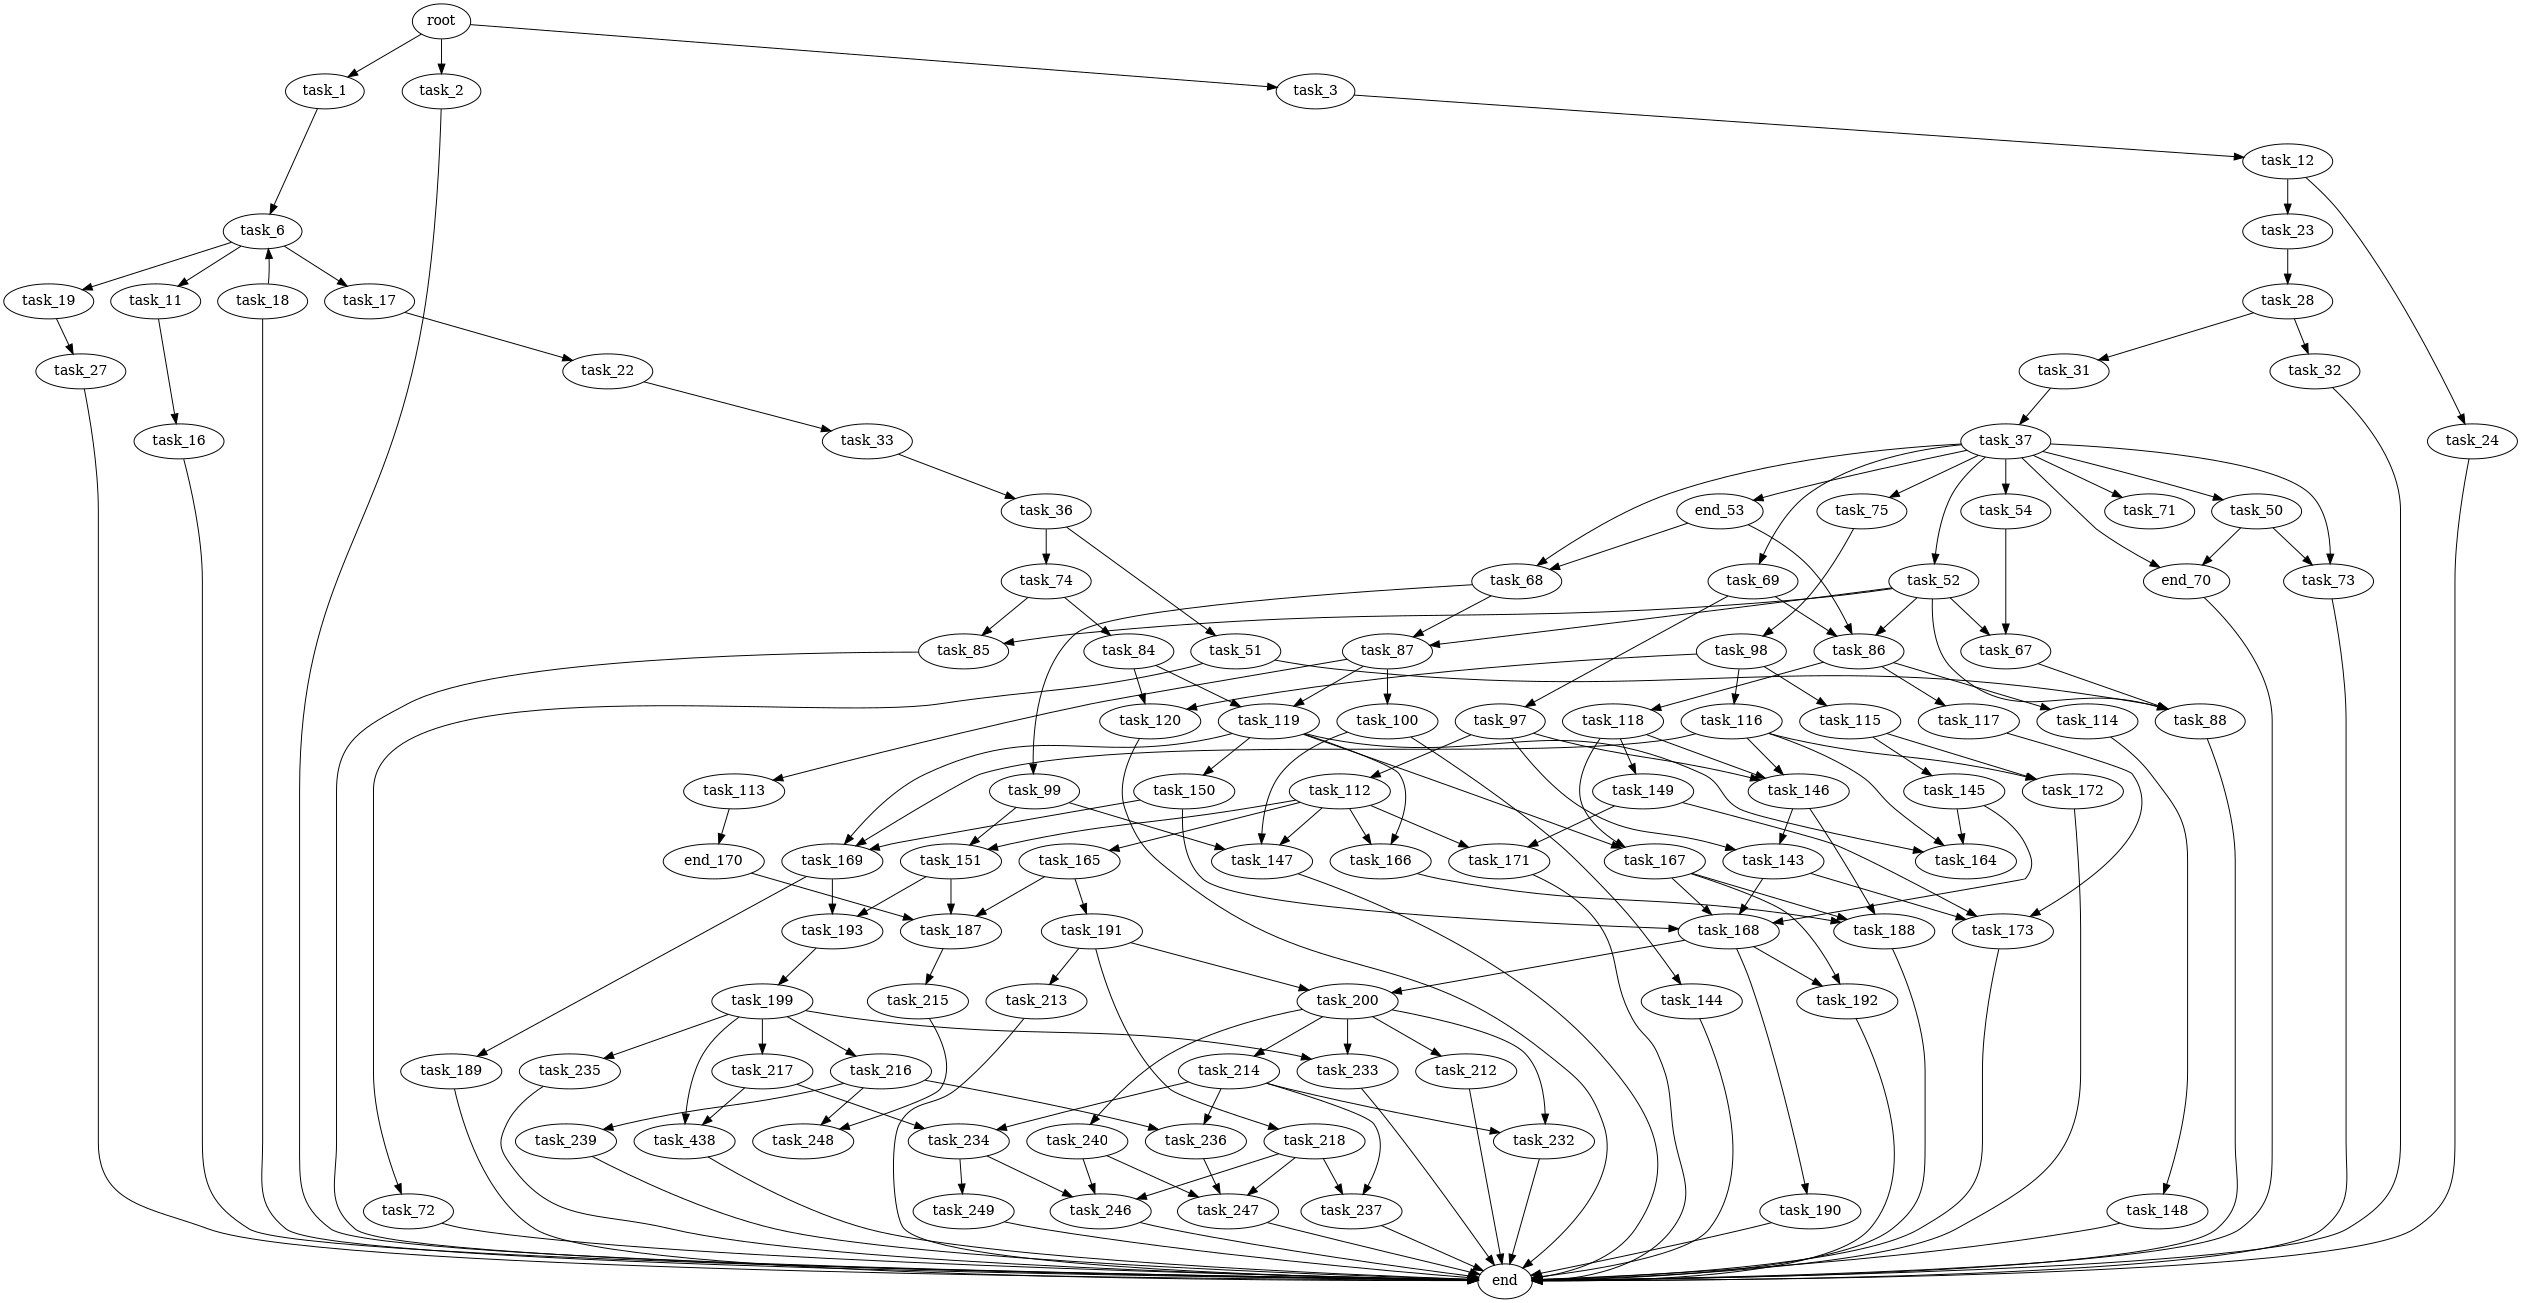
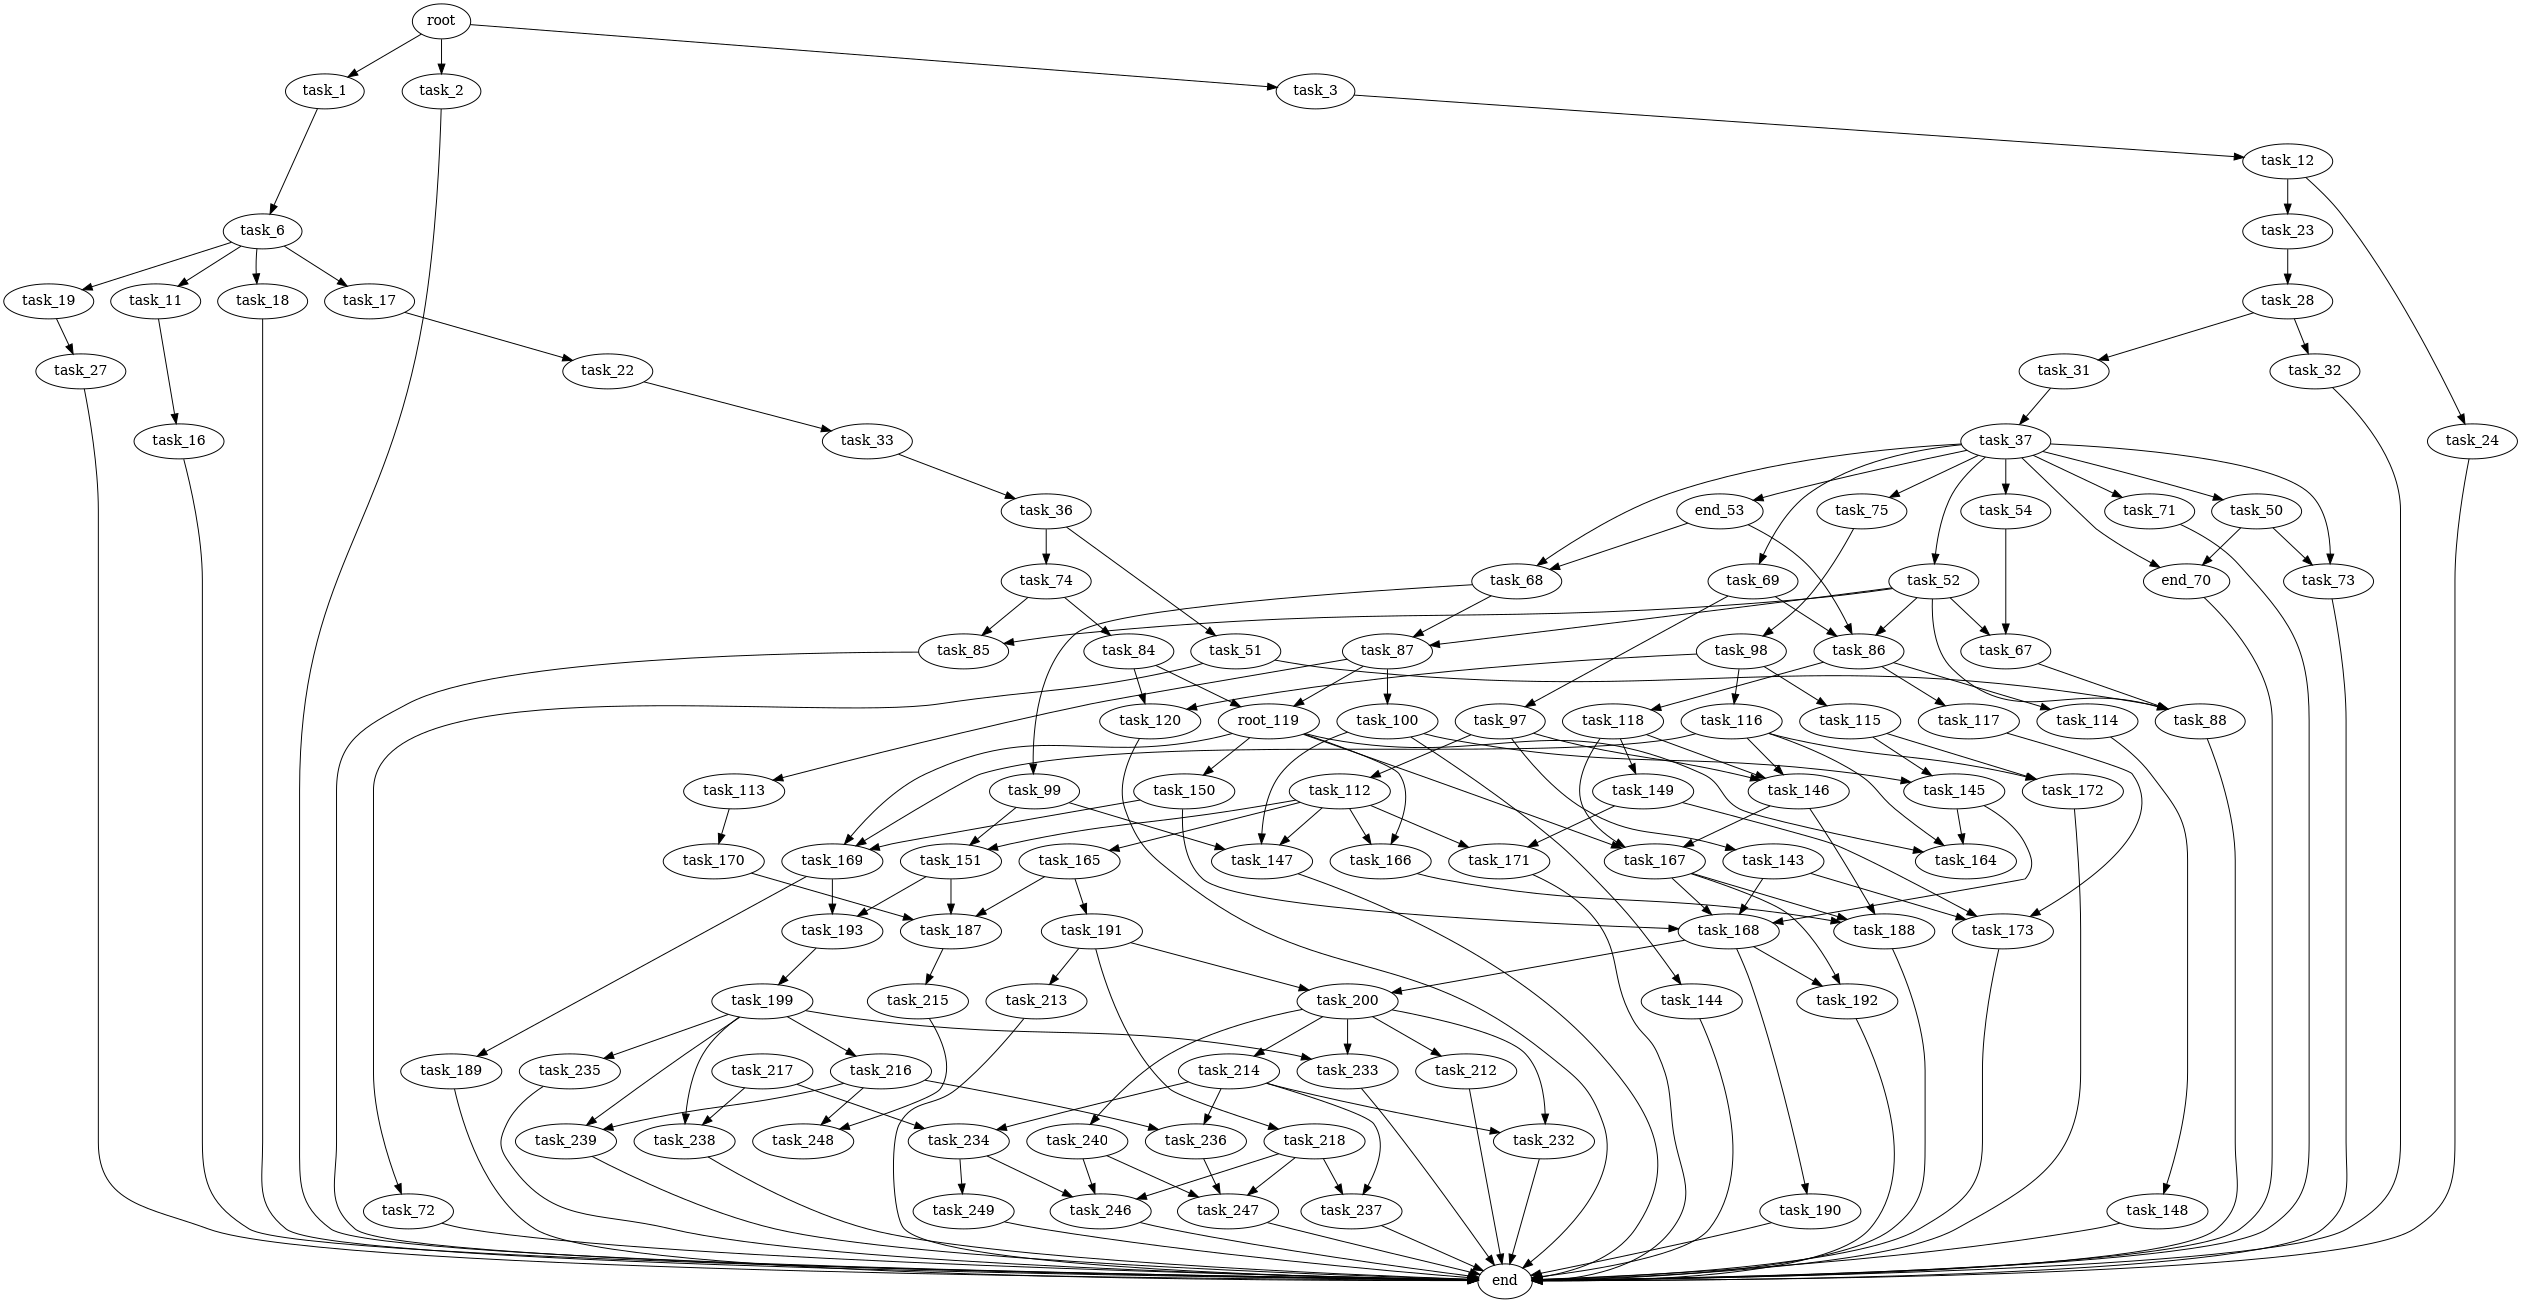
(269, 271) -> (256, 261)
(1269, 721) -> (1269, 721)
none -> (1614, 758)
(1790, 817) -> (1731, 824)
(714, 861) -> (714, 861)
(762, 1032) -> (666, 1067)
(685, 1141) -> (685, 1141)
none -> (2284, 1216)
